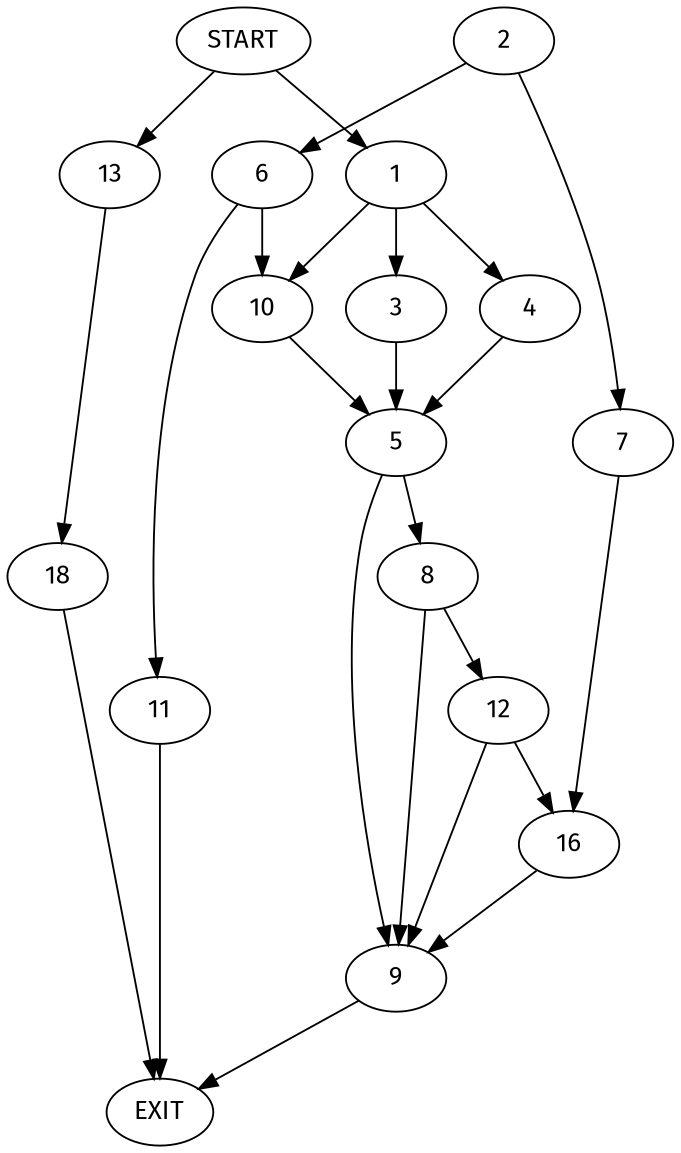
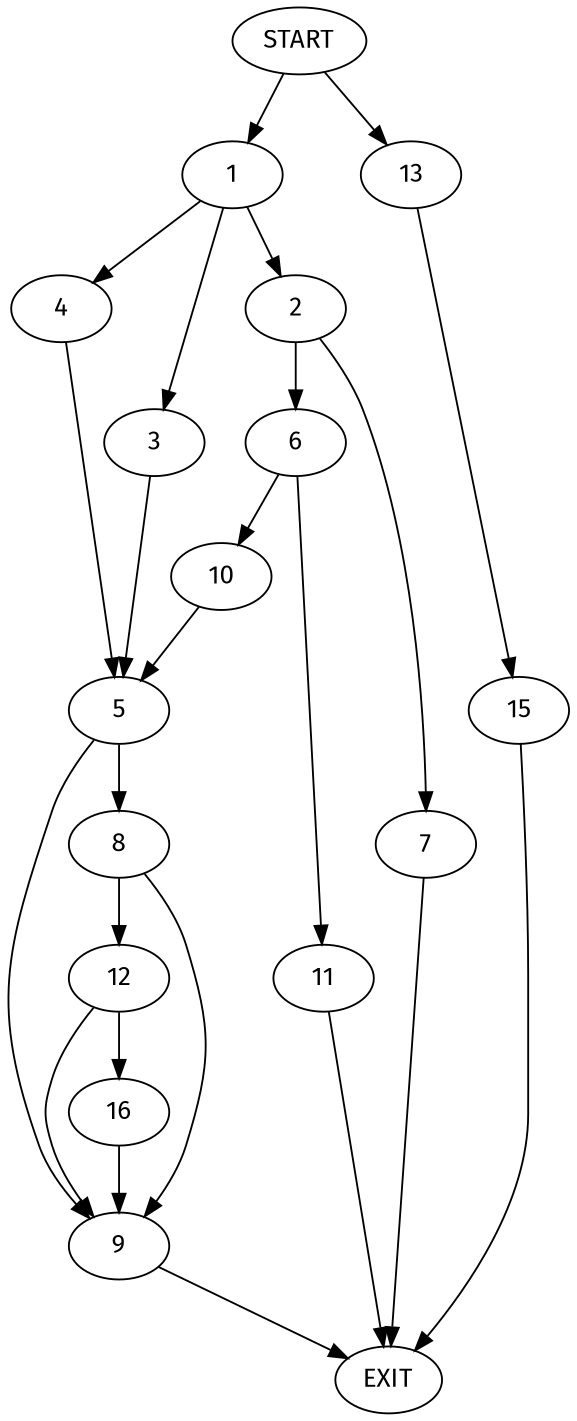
(336, 235) -> (260, 233)
(58, 577) -> (519, 710)
(597, 634) -> (408, 1102)
